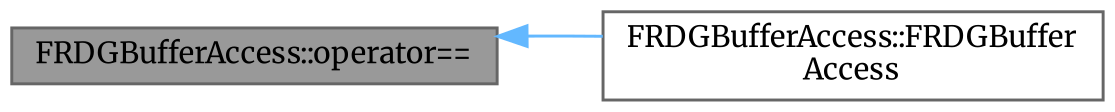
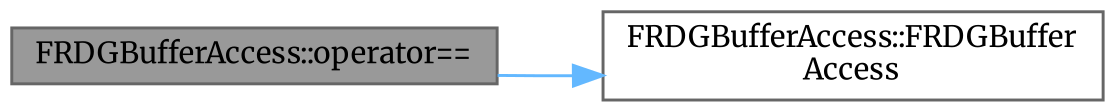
(565, 36) -> (535, 76)
